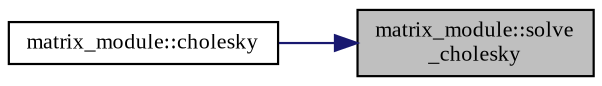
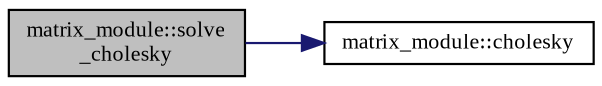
(307, 43) -> (274, 43)
